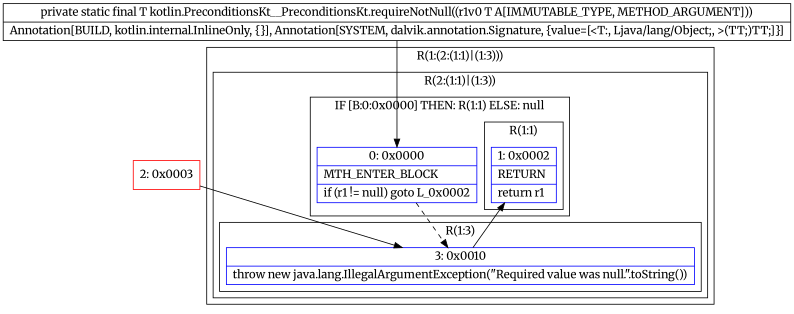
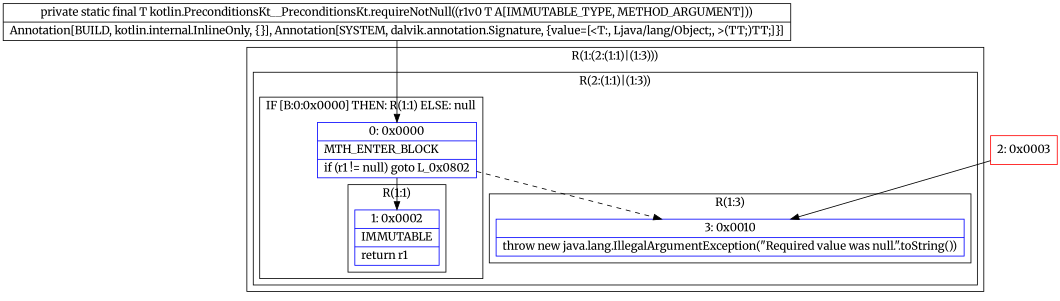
(522, 175) -> (397, 237)
(397, 193) -> (397, 168)
(486, 229) -> (397, 190)
